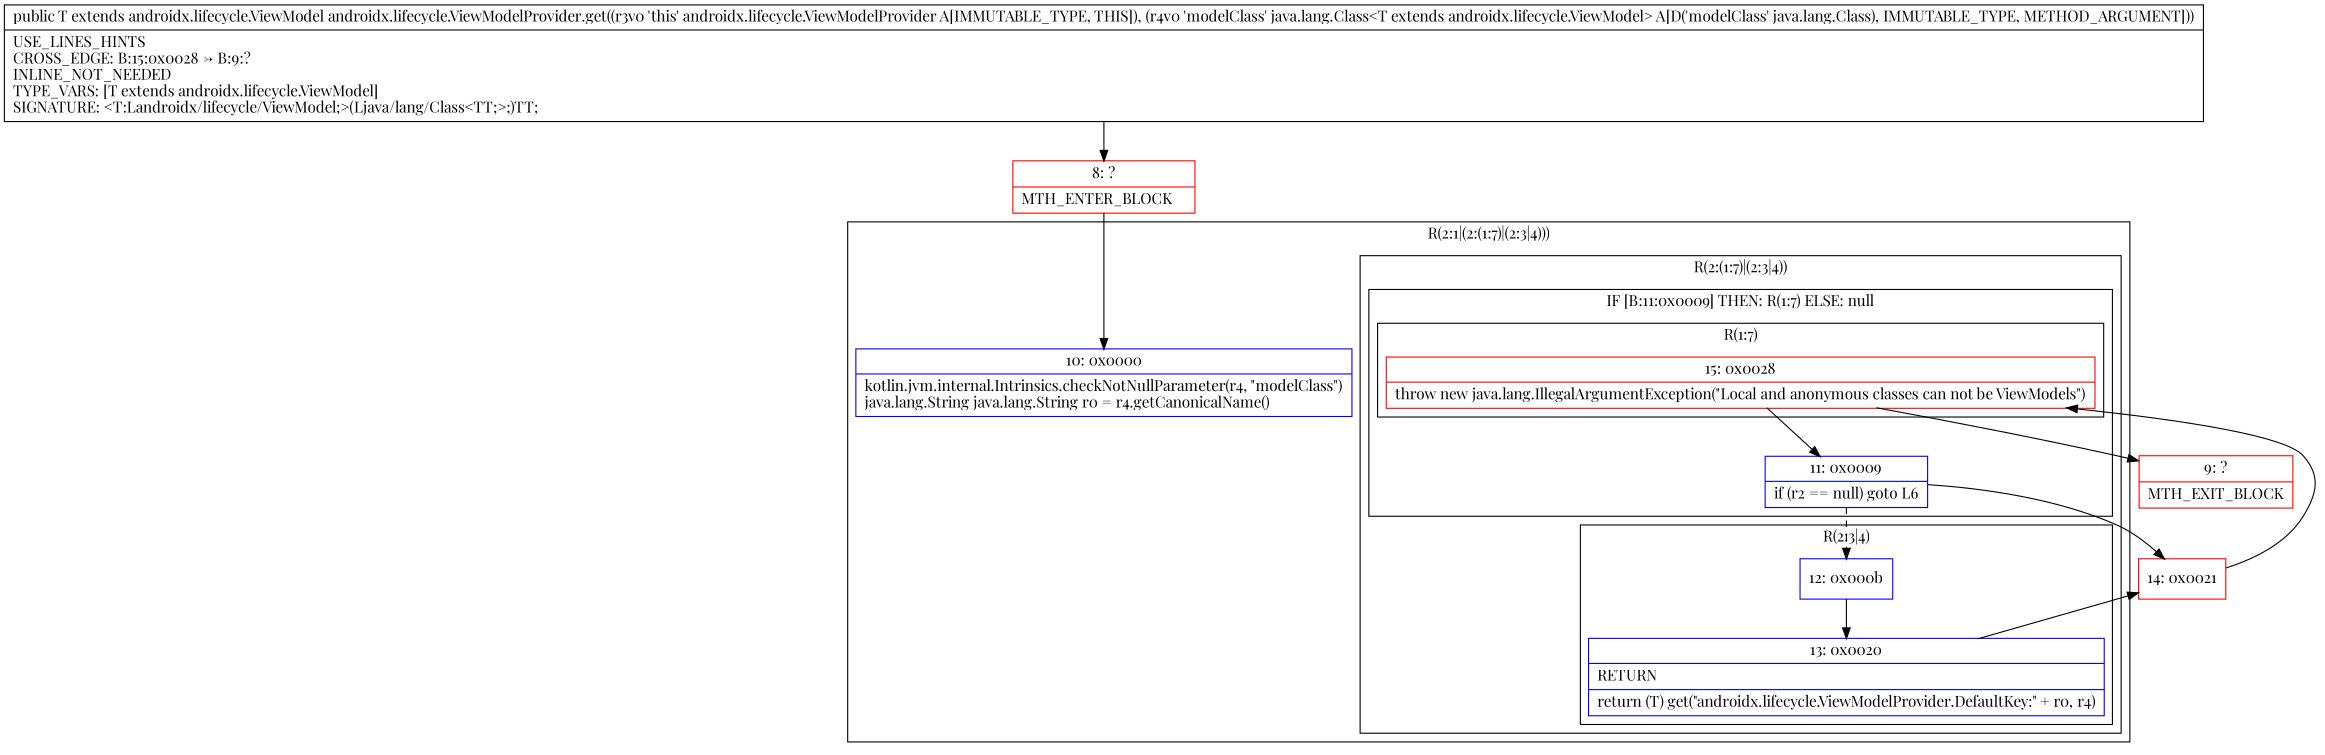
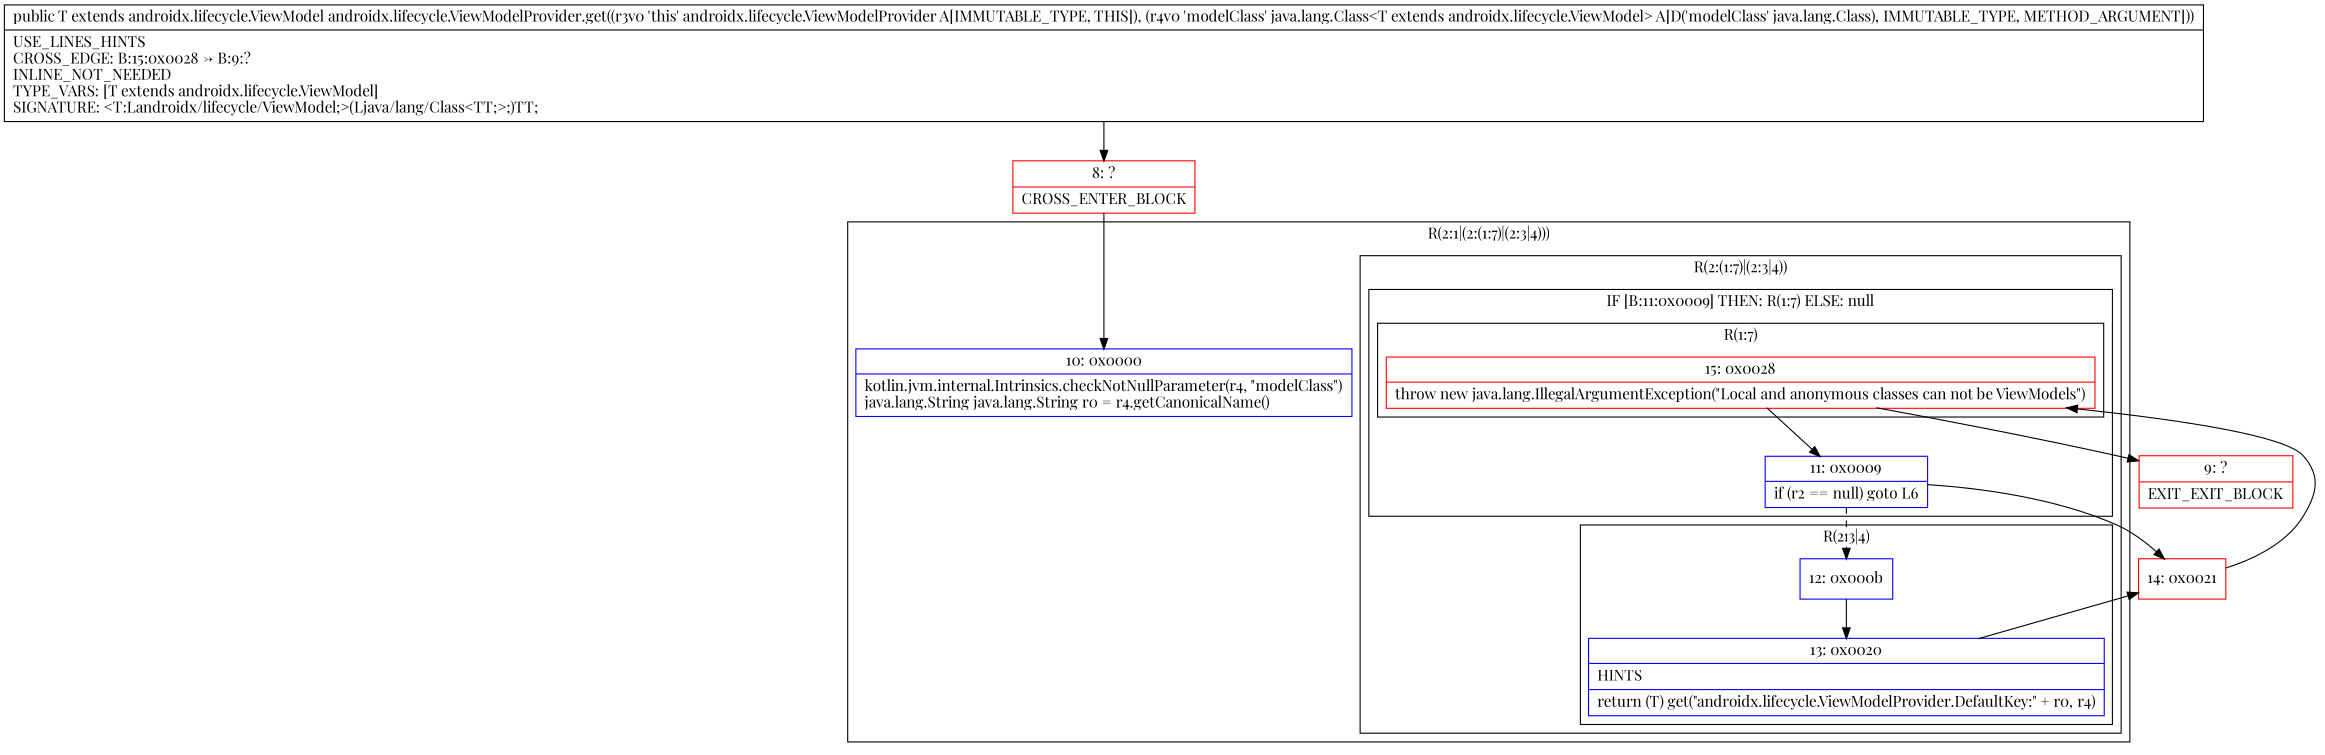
(1097, 200) -> (1104, 200)
(2216, 494) -> (2215, 494)
(1627, 676) -> (1620, 676)
